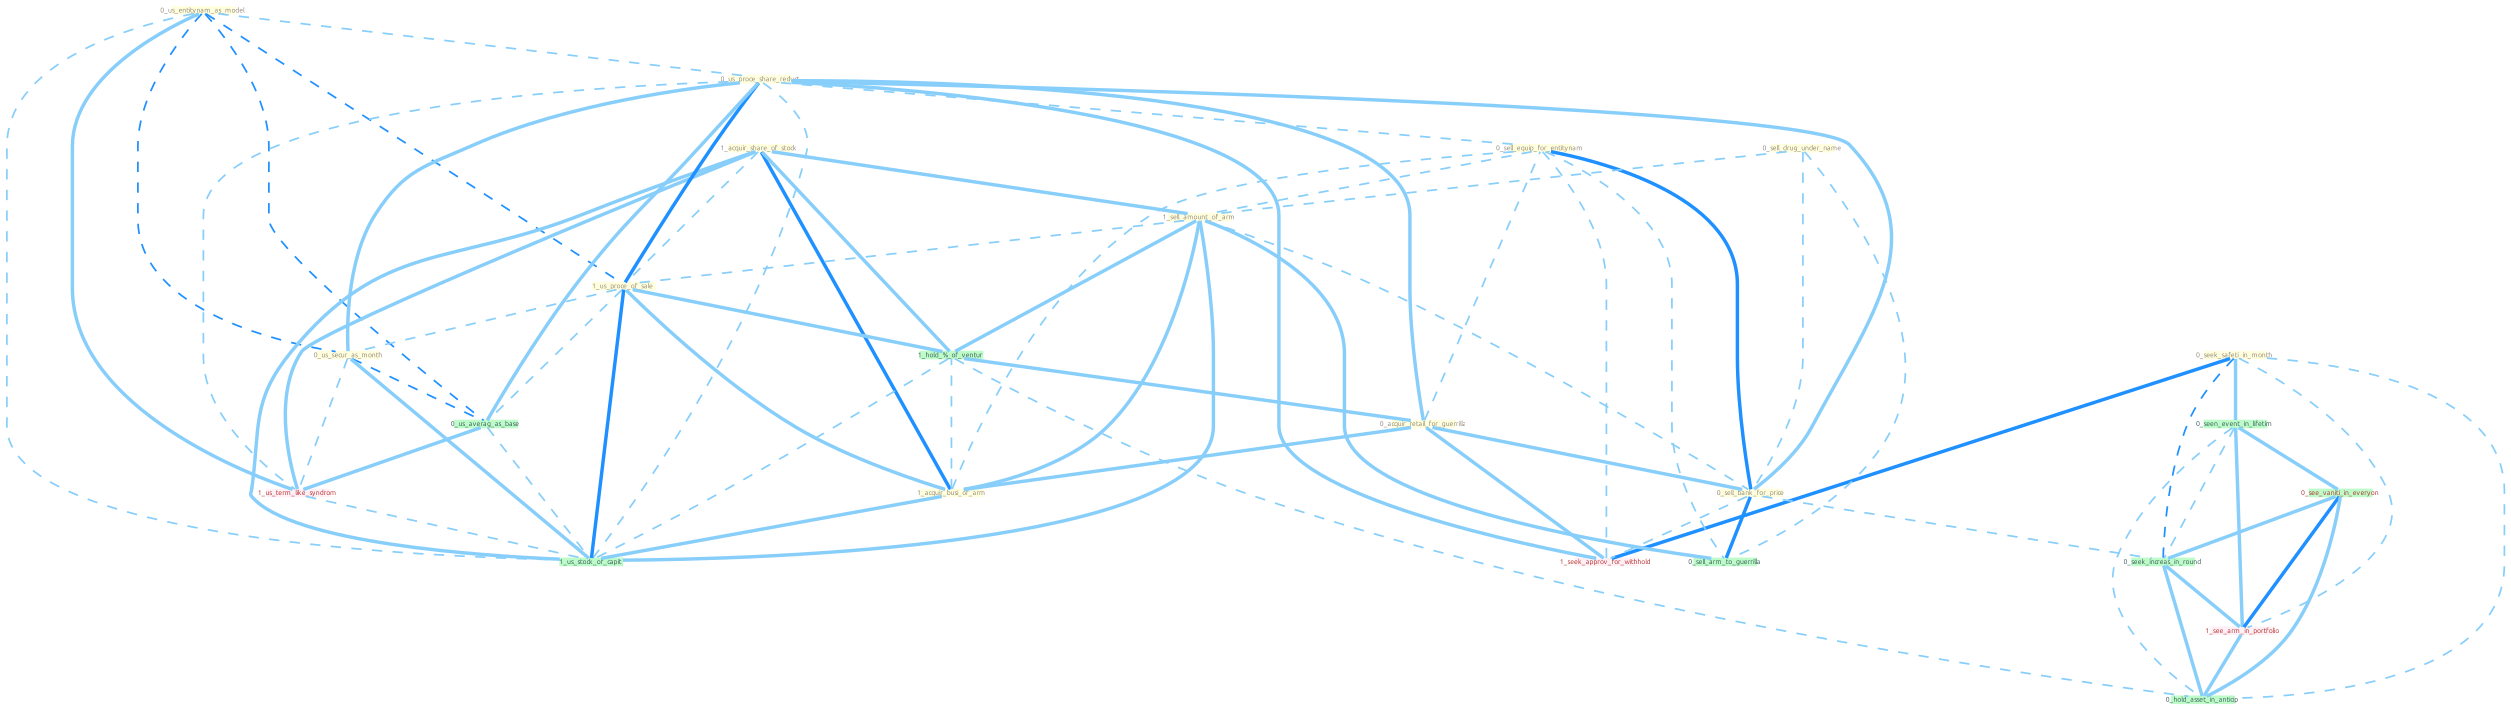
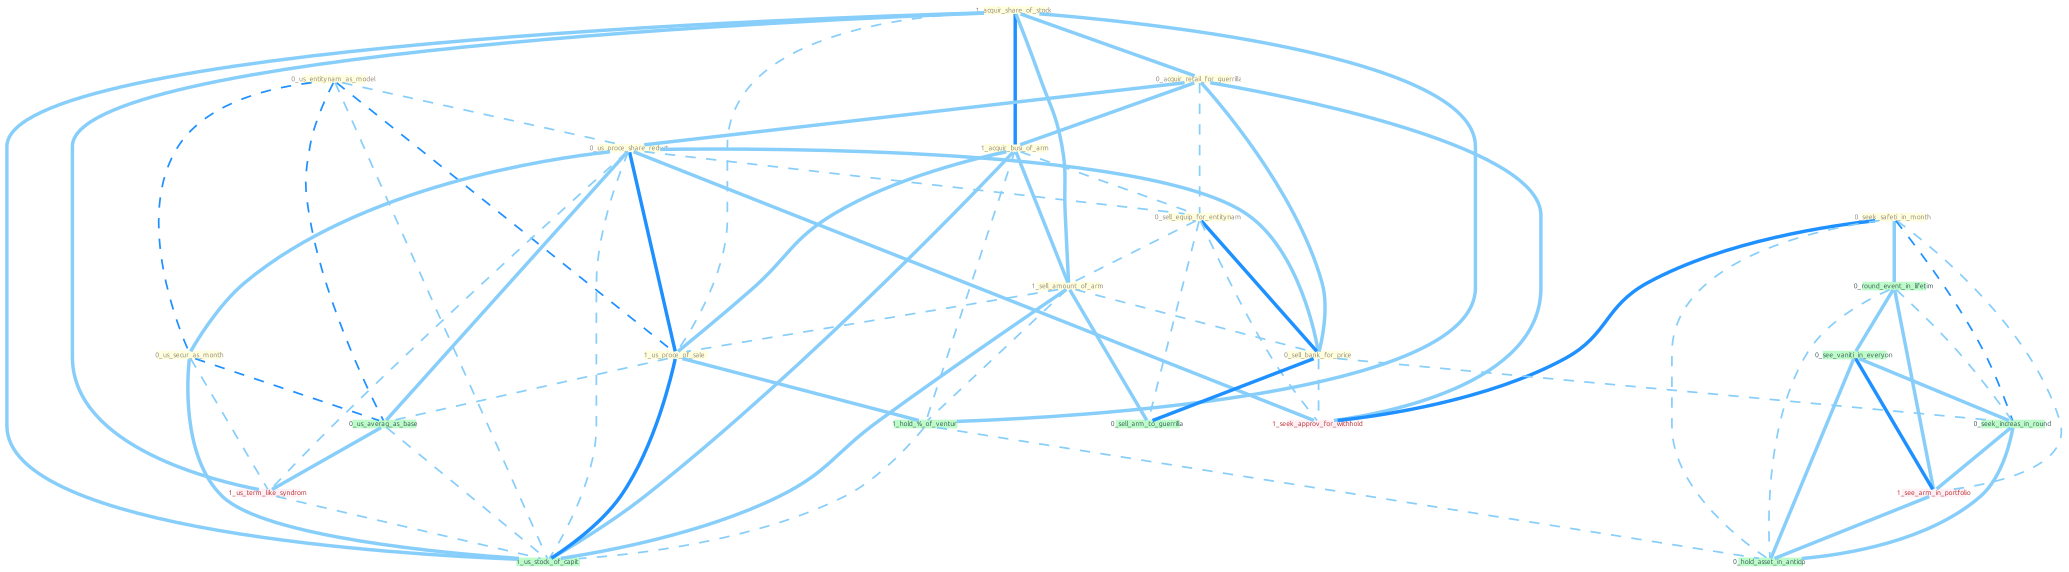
(1803, 148) -> none
(1100, 273) -> (997, 355)
(72, 279) -> none
(486, 321) -> none
(1187, 390) -> (1108, 45)
(2236, 424) -> (1894, 286)
(2341, 493) -> (1855, 355)
